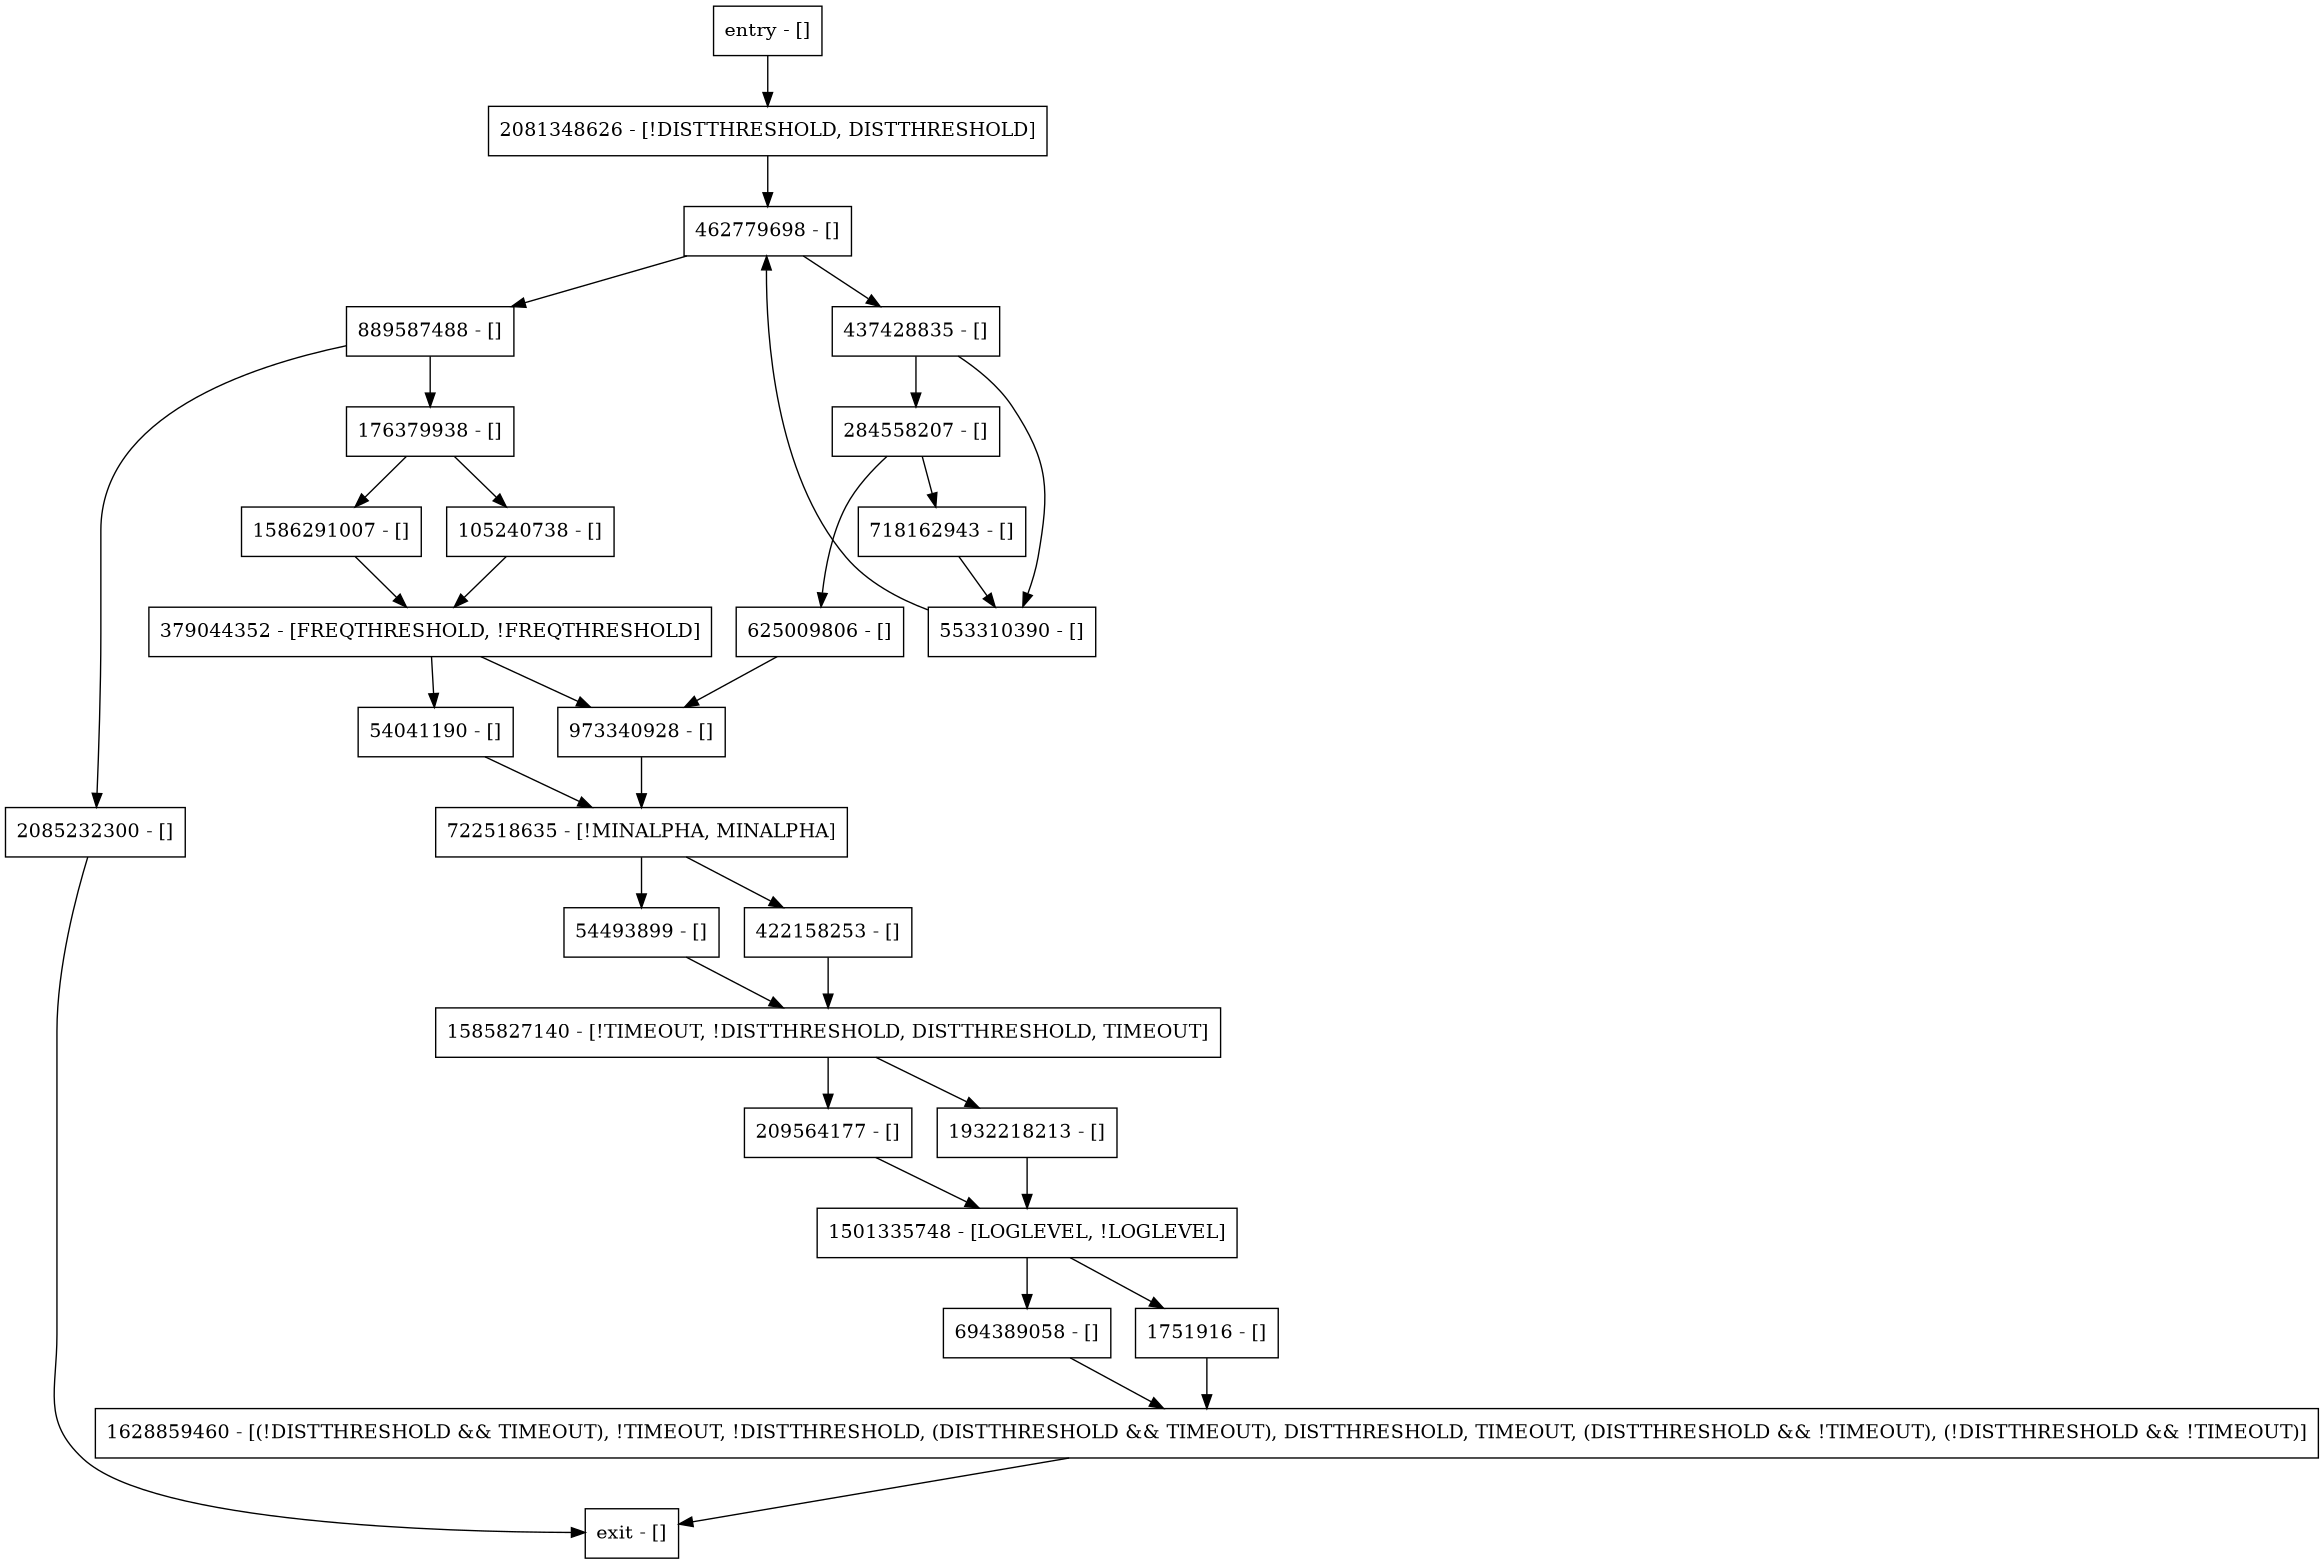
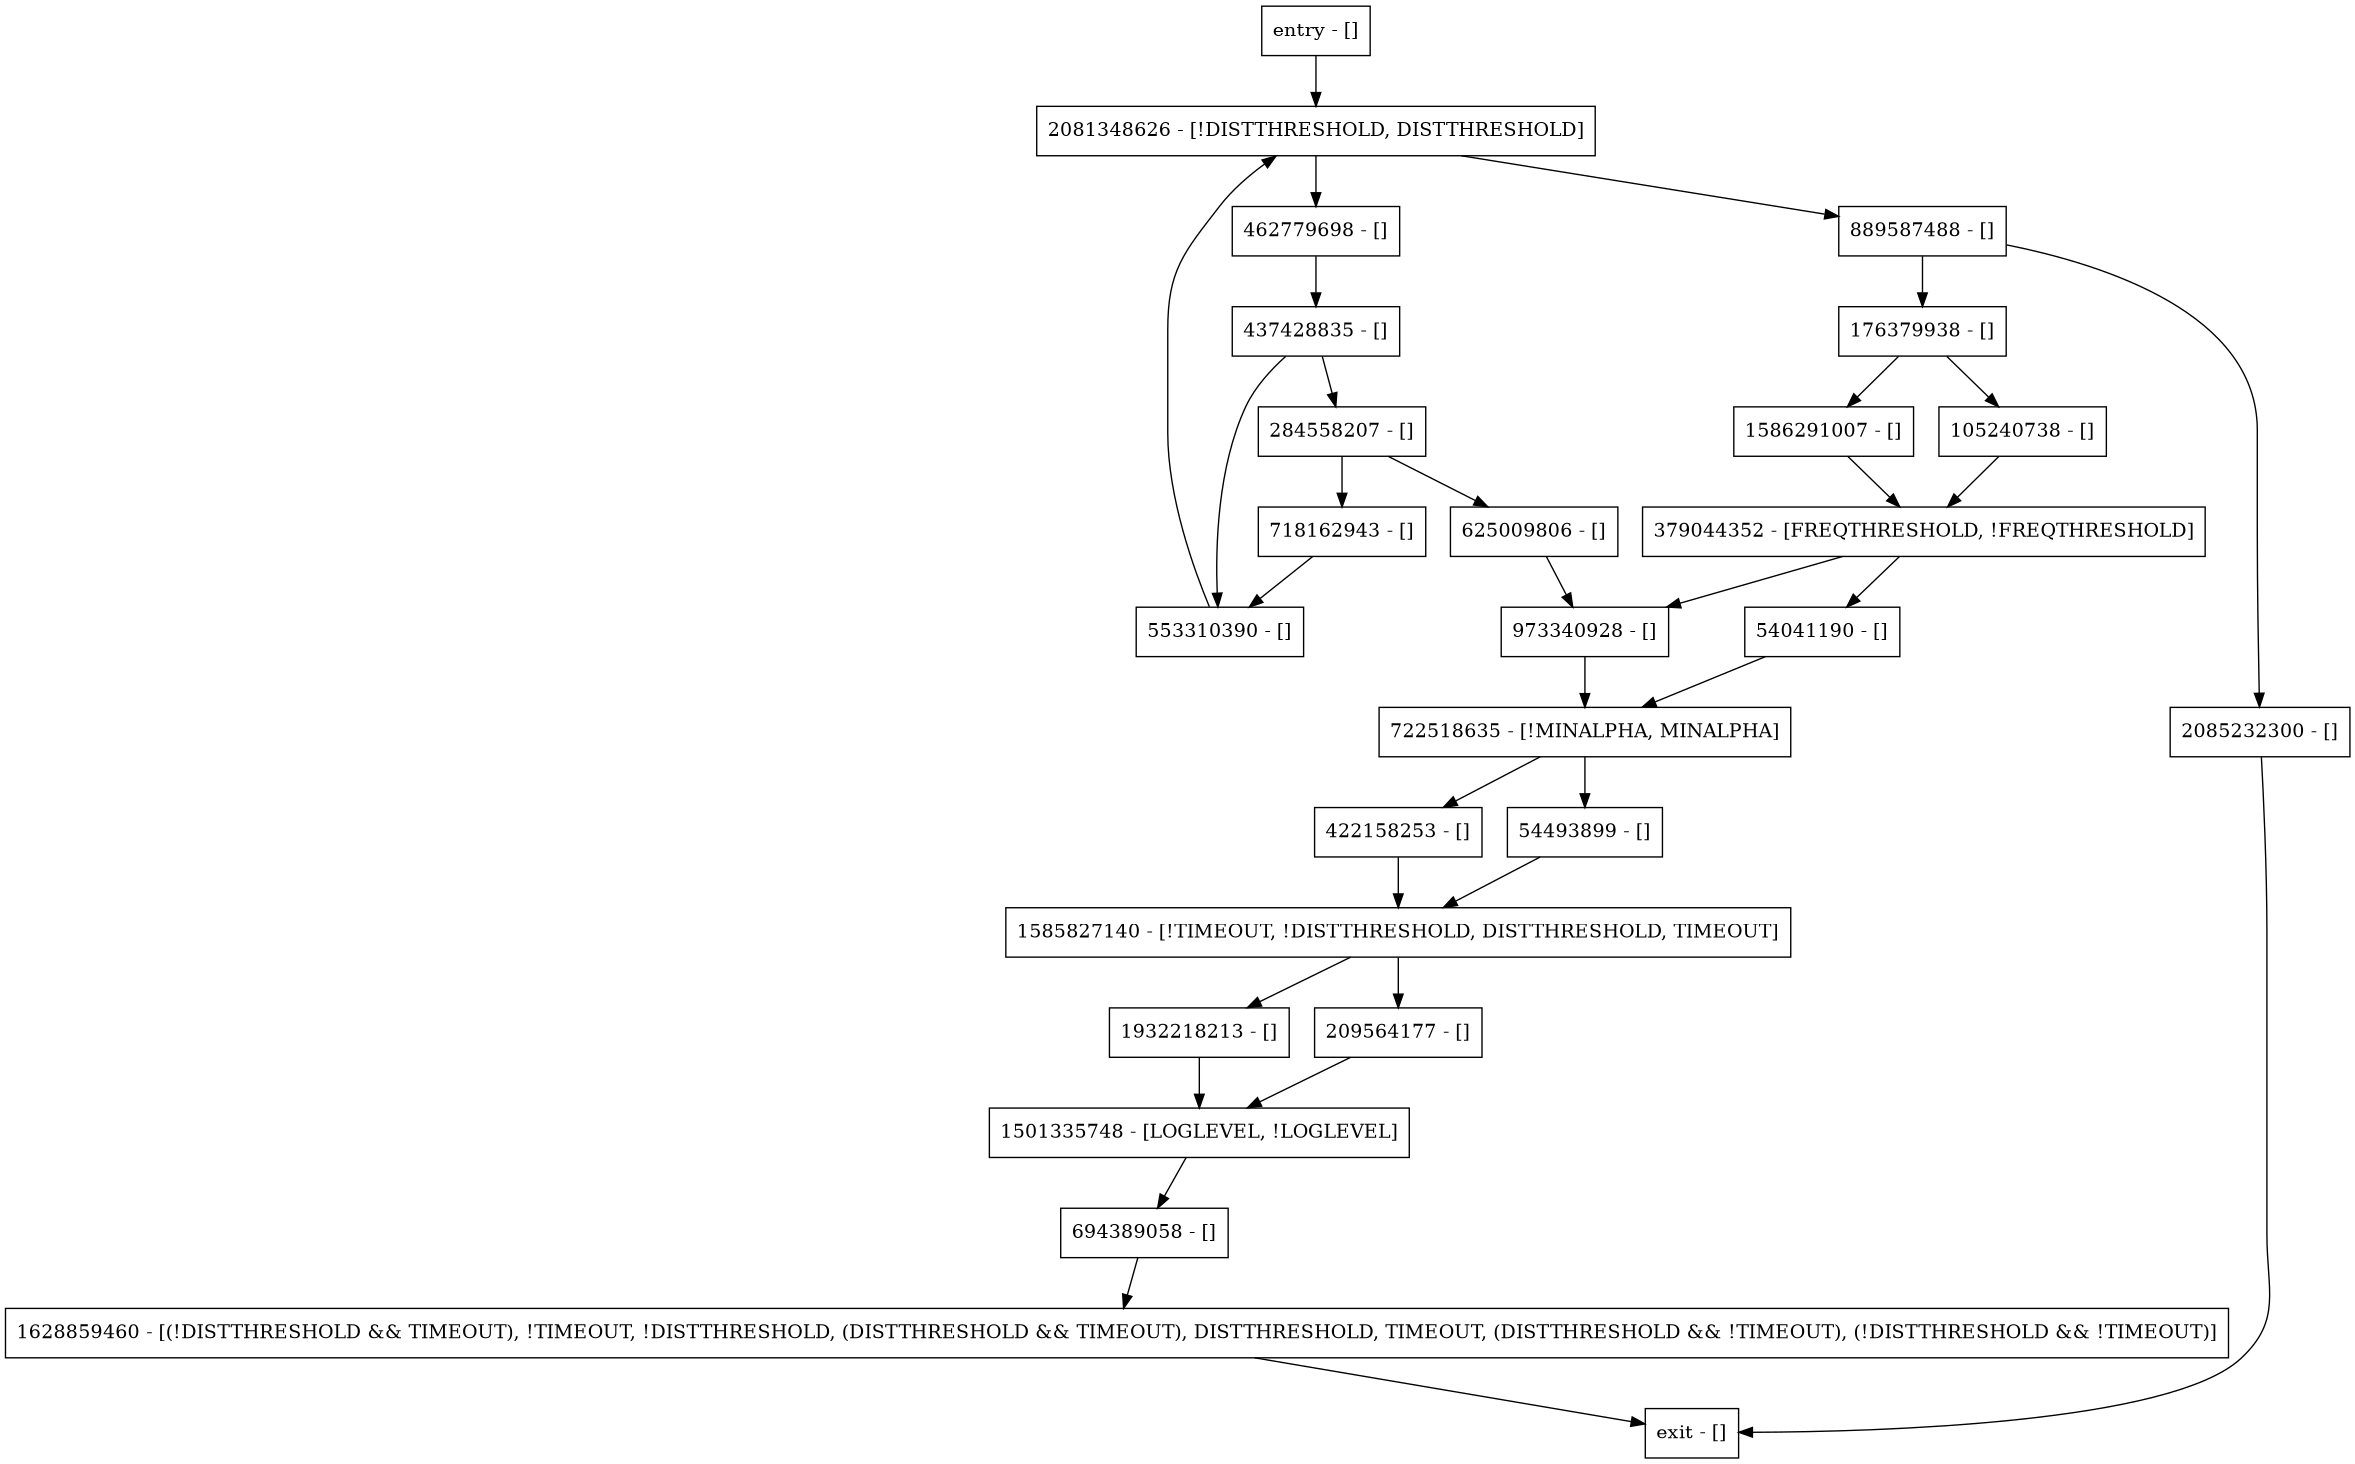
(606, 279) -> (1643, 185)
(797, 468) -> (1168, 371)
(1207, 1333) -> none
